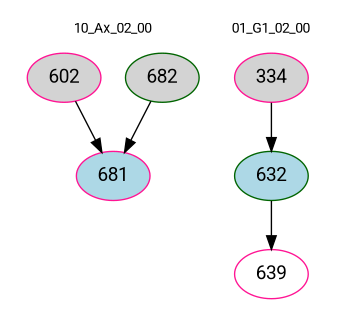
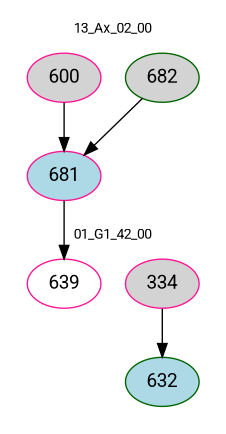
(113, 29) -> (113, 29)
(271, 29) -> (113, 235)
(64, 78) -> (64, 78)
(271, 218) -> (64, 231)
